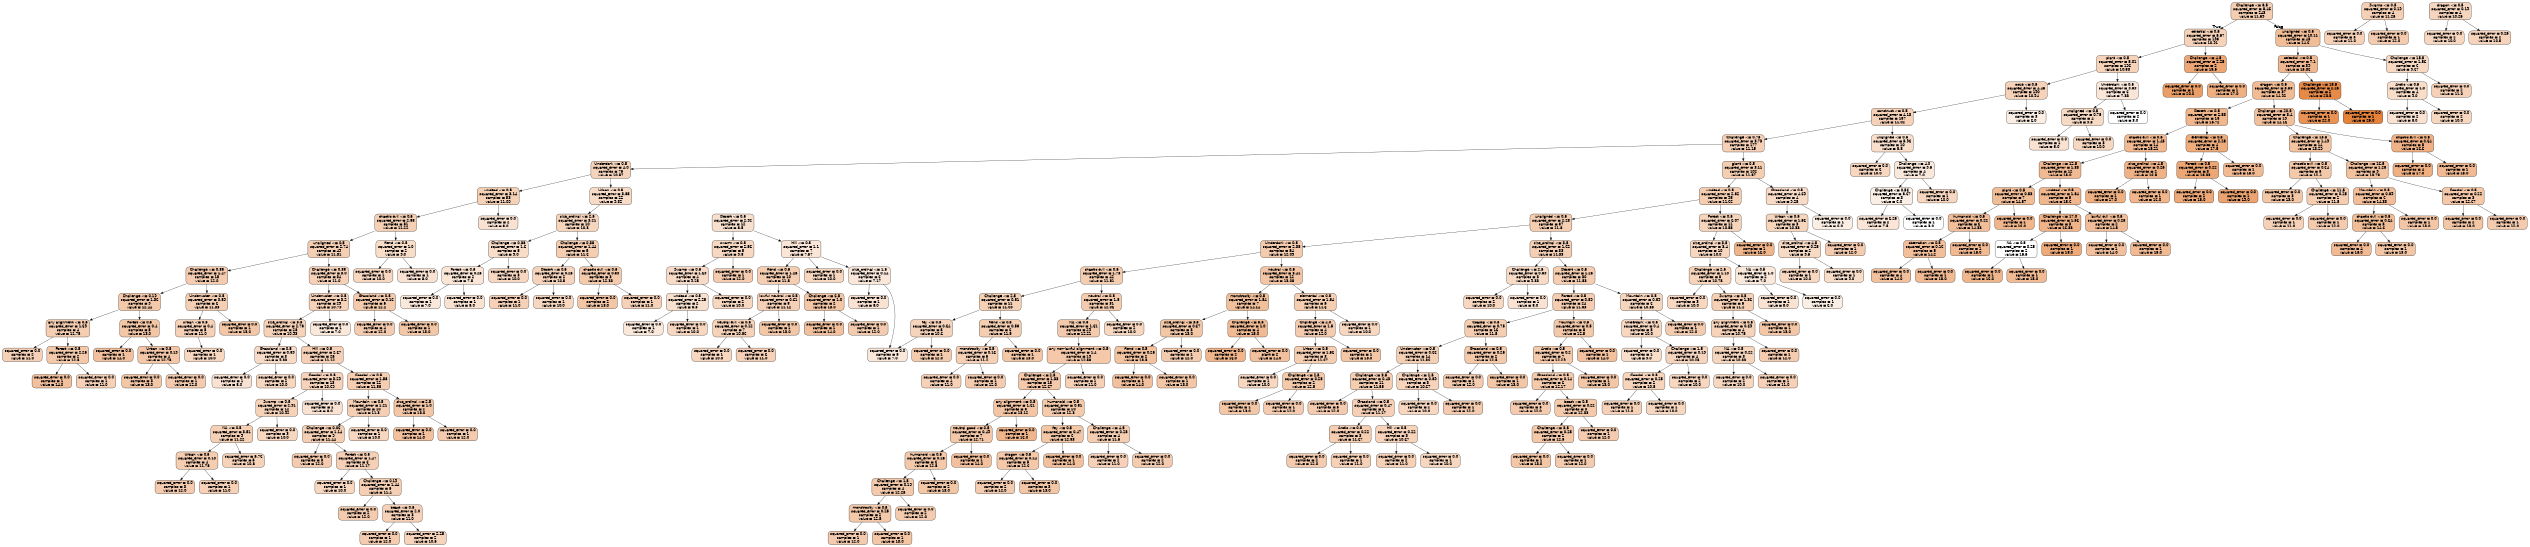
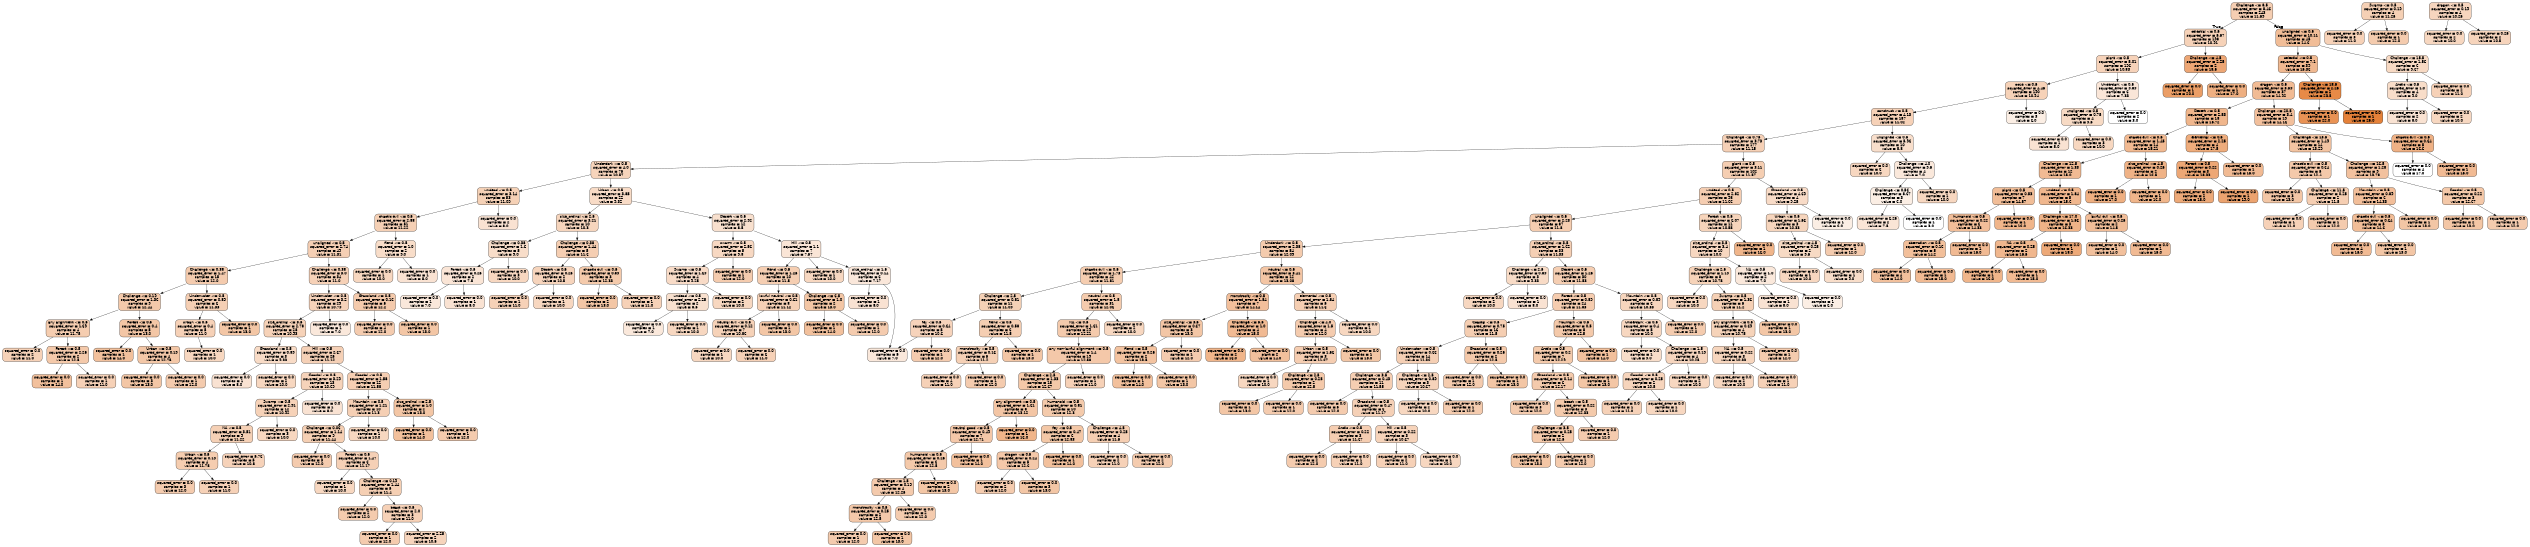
(2413, 170) -> (2413, 170)
none -> (671, 209)
(2016, 249) -> (2016, 249)
